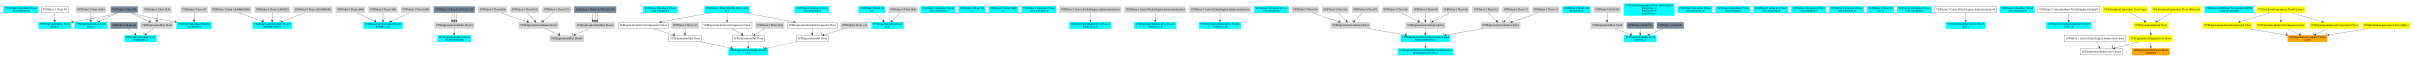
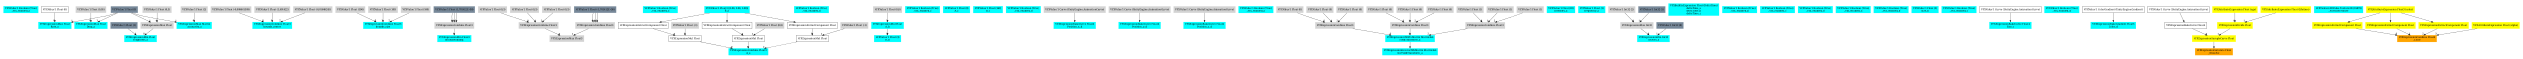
none -> (1592, 10)
(879, 17) -> (888, 31)
(1966, 25) -> (2010, 25)
(1640, 31) -> (1645, 17)
(2127, 45) -> (2199, 32)
